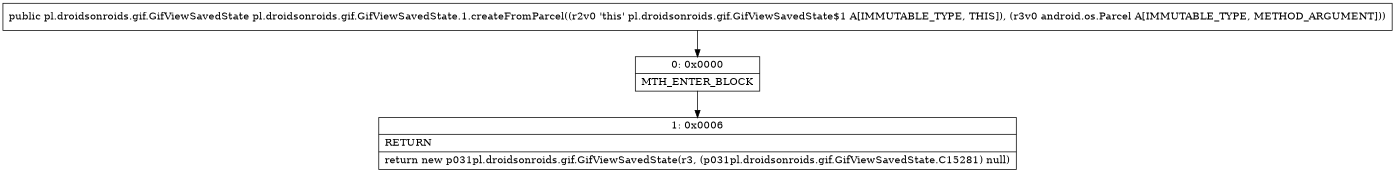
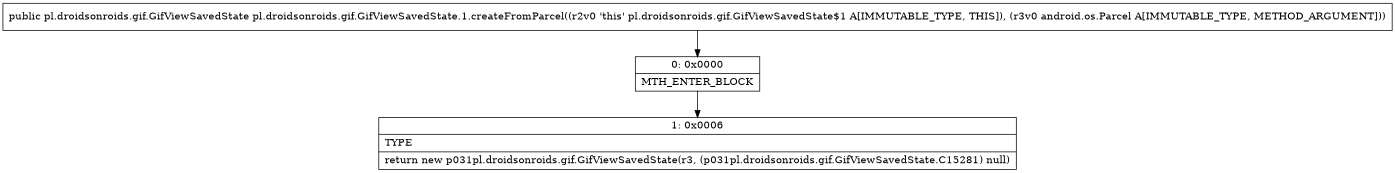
(408, 143) -> (399, 143)
